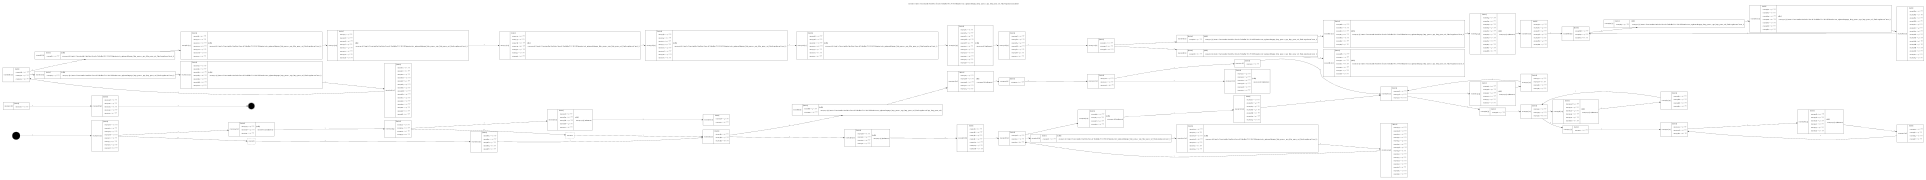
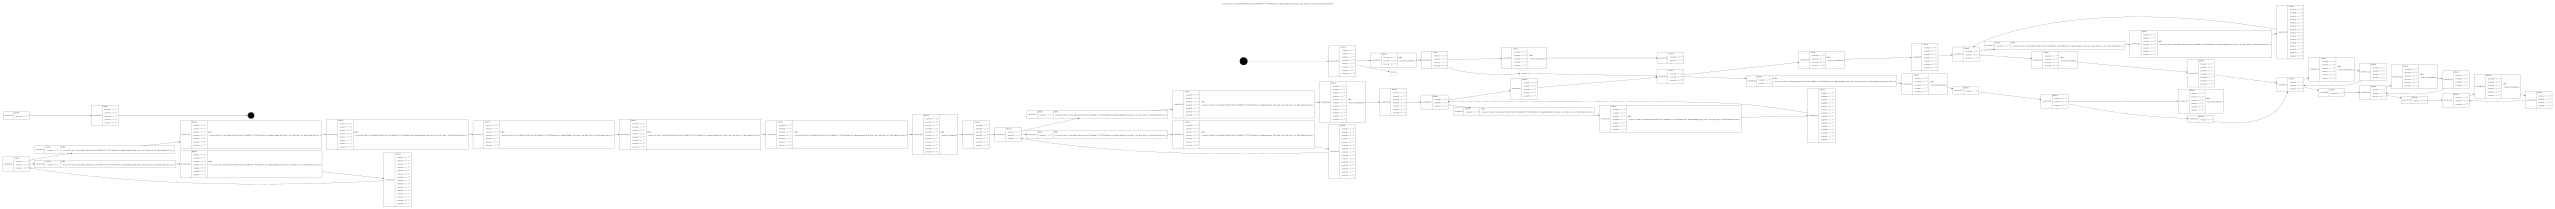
(362, 141) -> (1479, 95)
none -> (1342, 151)
